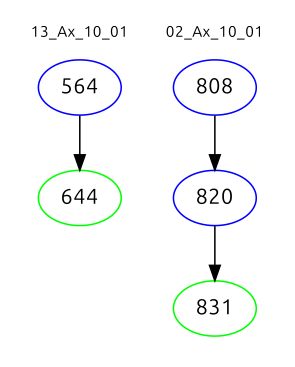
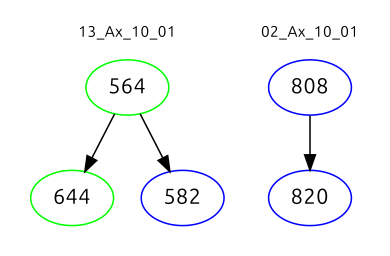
(80, 87) -> (127, 87)
none -> (183, 198)
(215, 308) -> none
